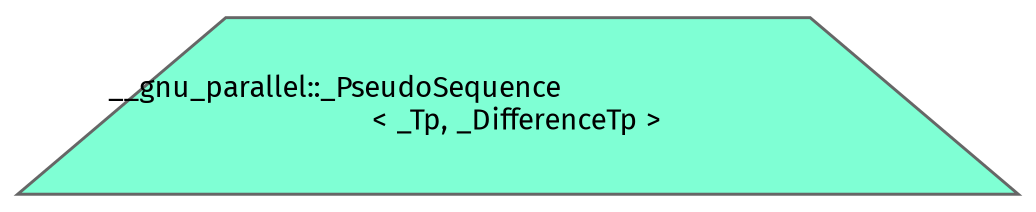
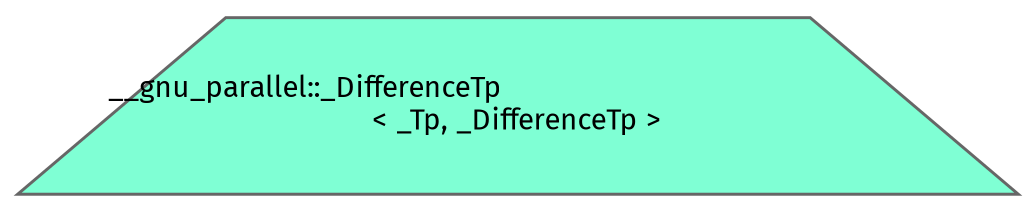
(518, 106) -> (518, 106)
